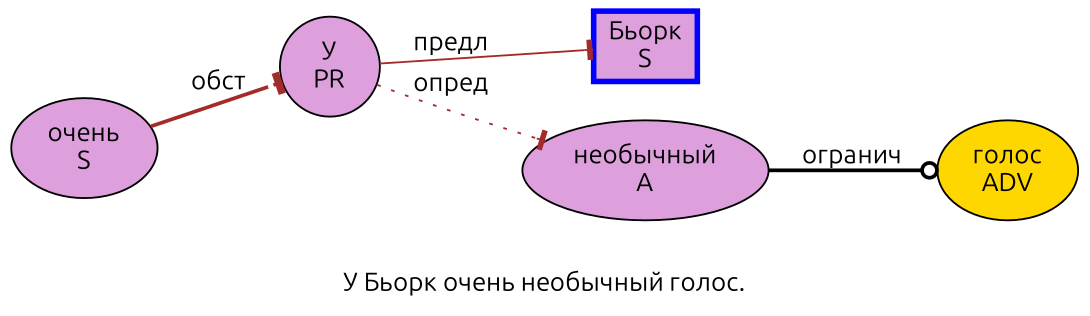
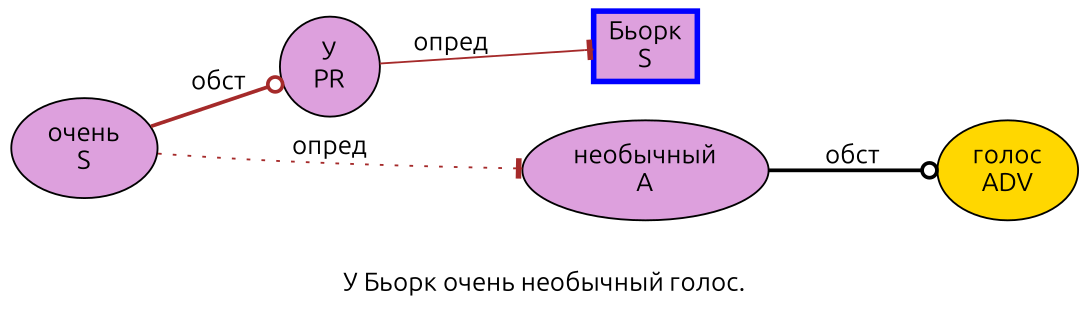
(451, 44) -> (451, 44)
(210, 107) -> (210, 107)
(456, 113) -> (335, 163)
(853, 156) -> (853, 156)
